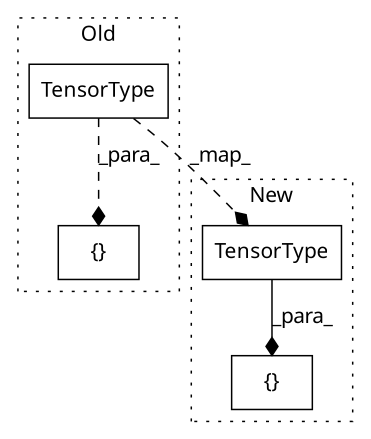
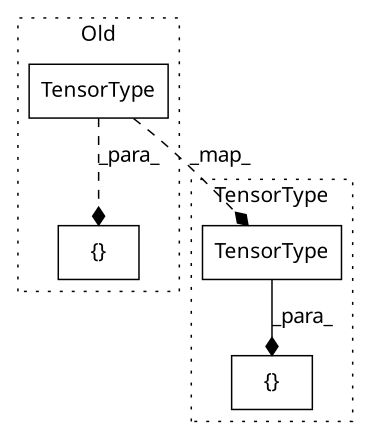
(272, 197) -> (272, 197)
